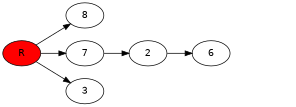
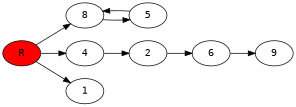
none -> (148, 15)
(85, 53) -> (85, 53)
none -> (274, 53)
(85, 91) -> (85, 91)
